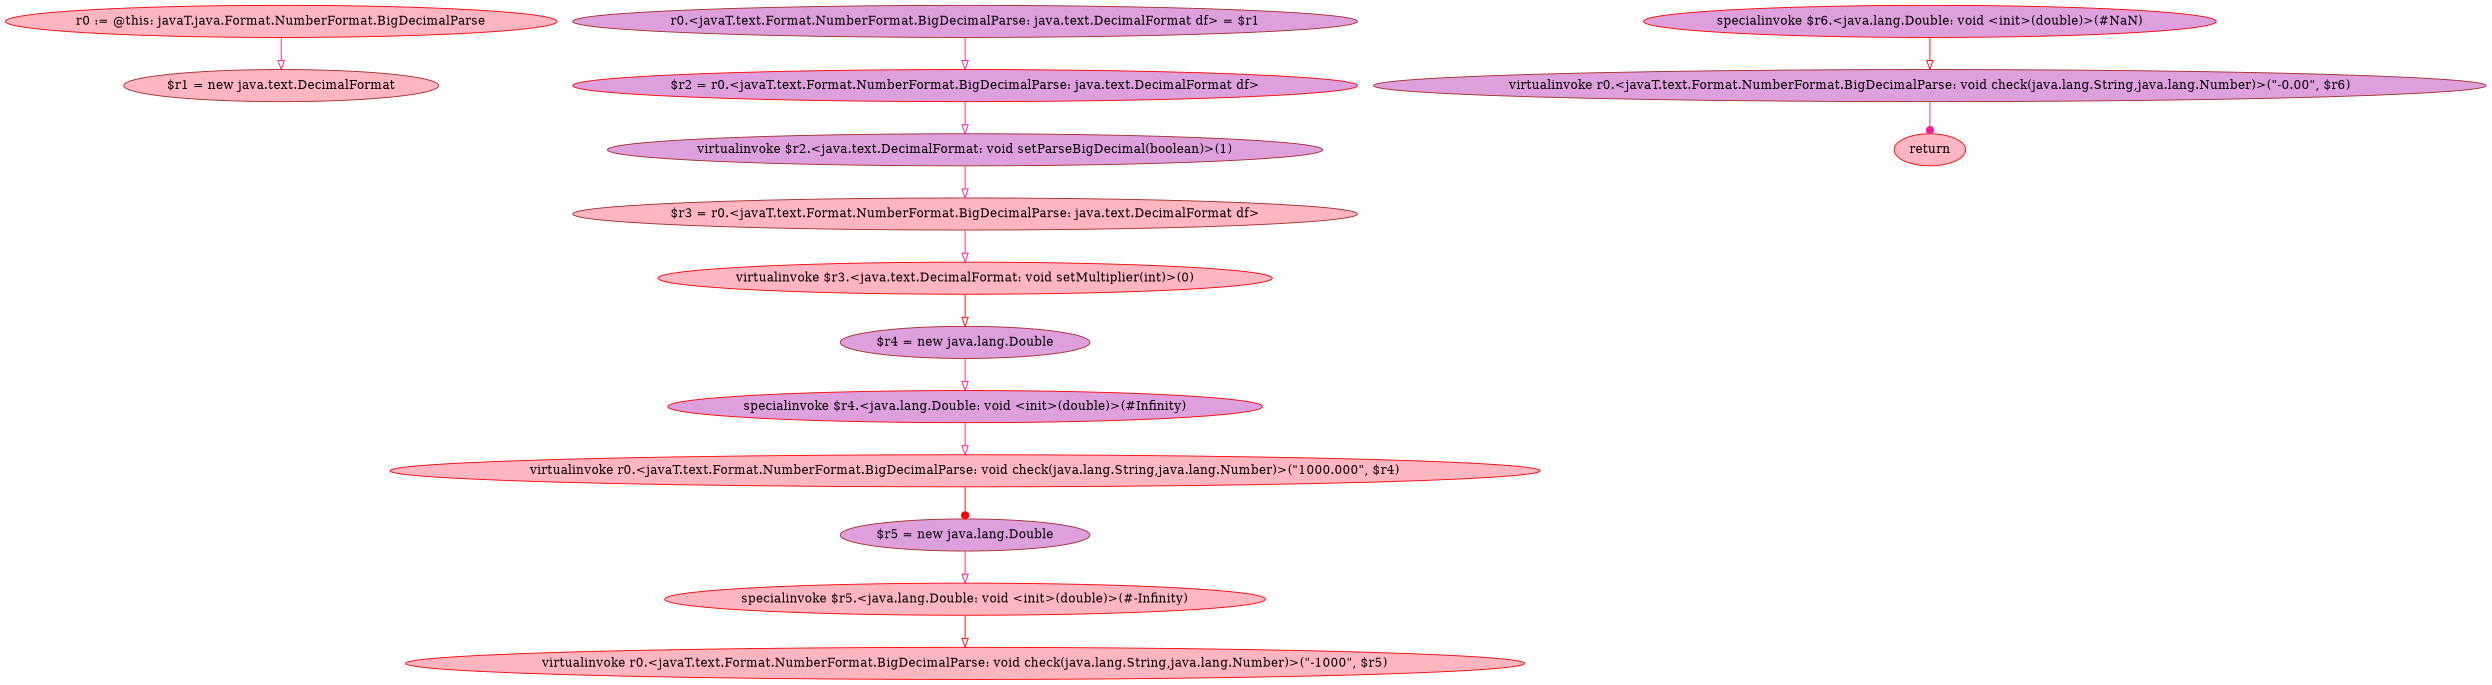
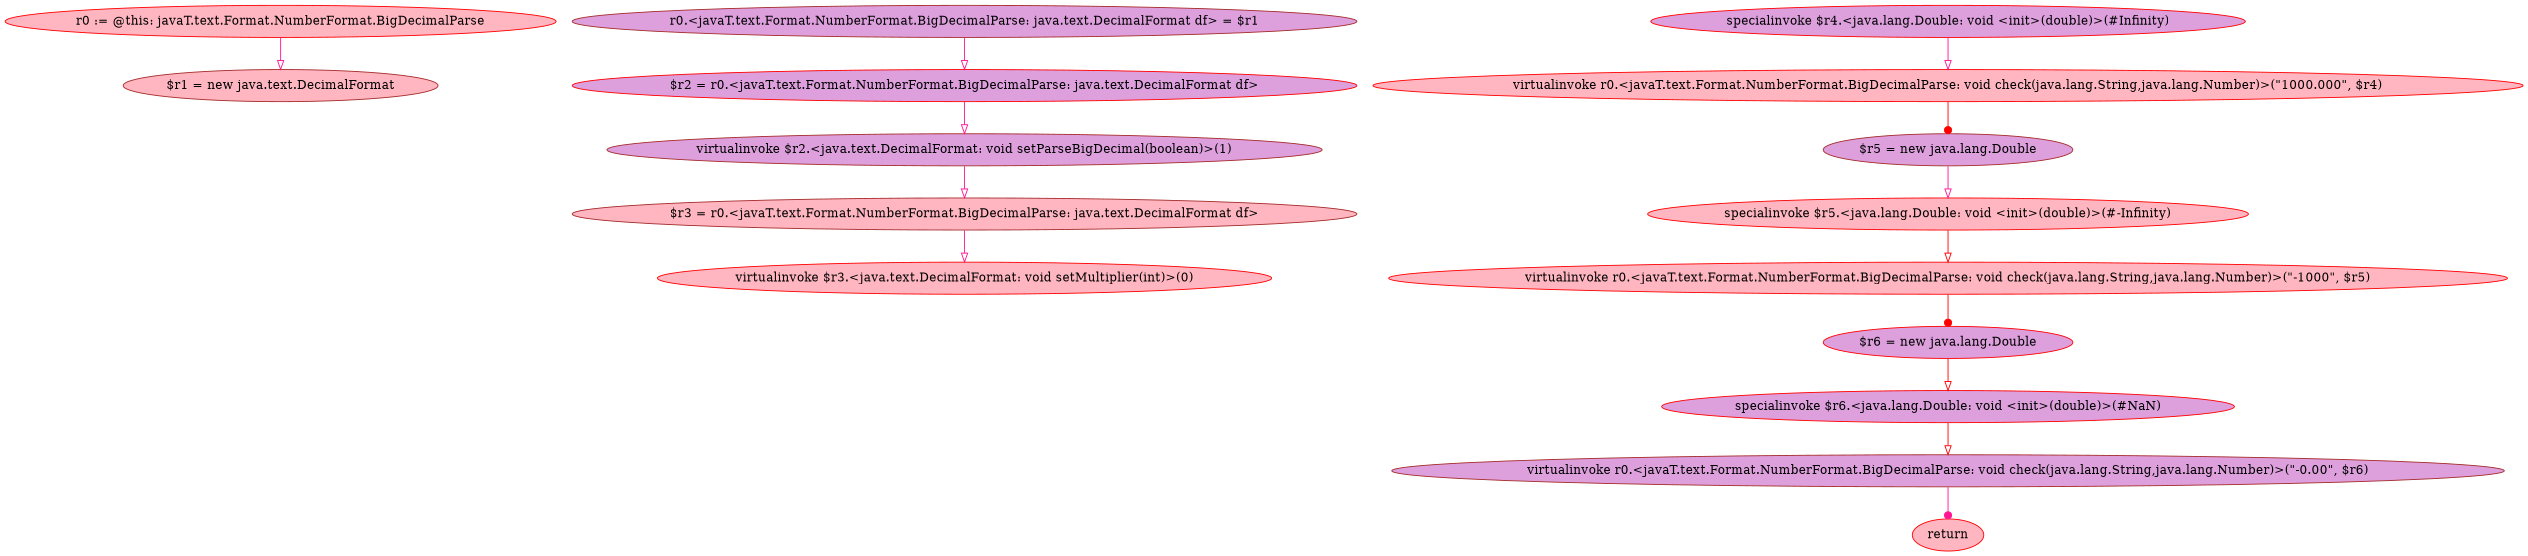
(281, 21) -> (281, 21)
(965, 342) -> none
none -> (1948, 342)
